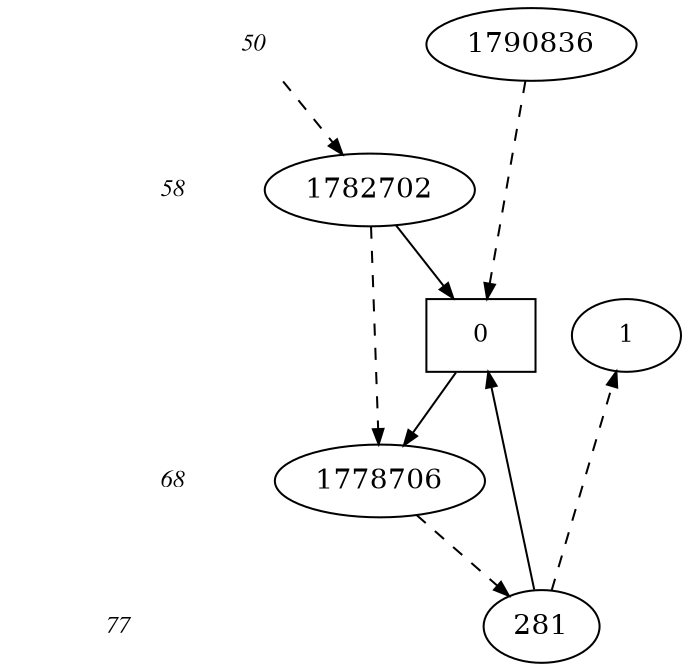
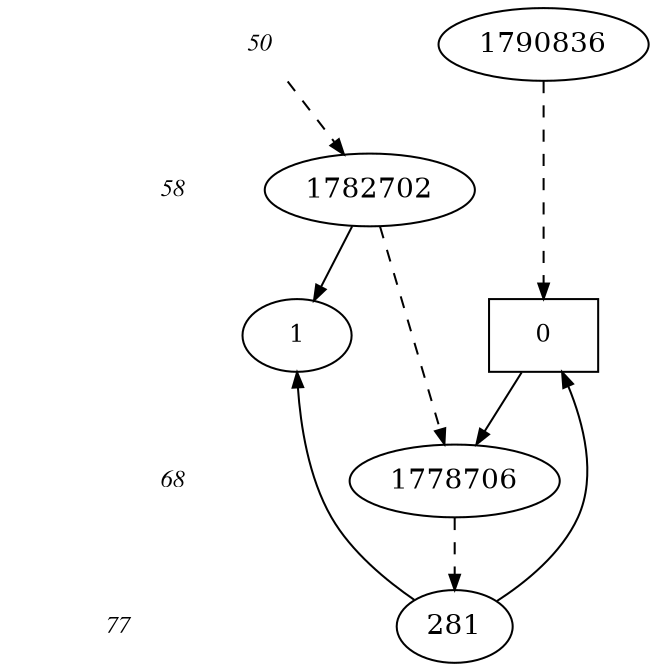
(420, 256) -> (337, 256)
(582, 488) -> (328, 510)
